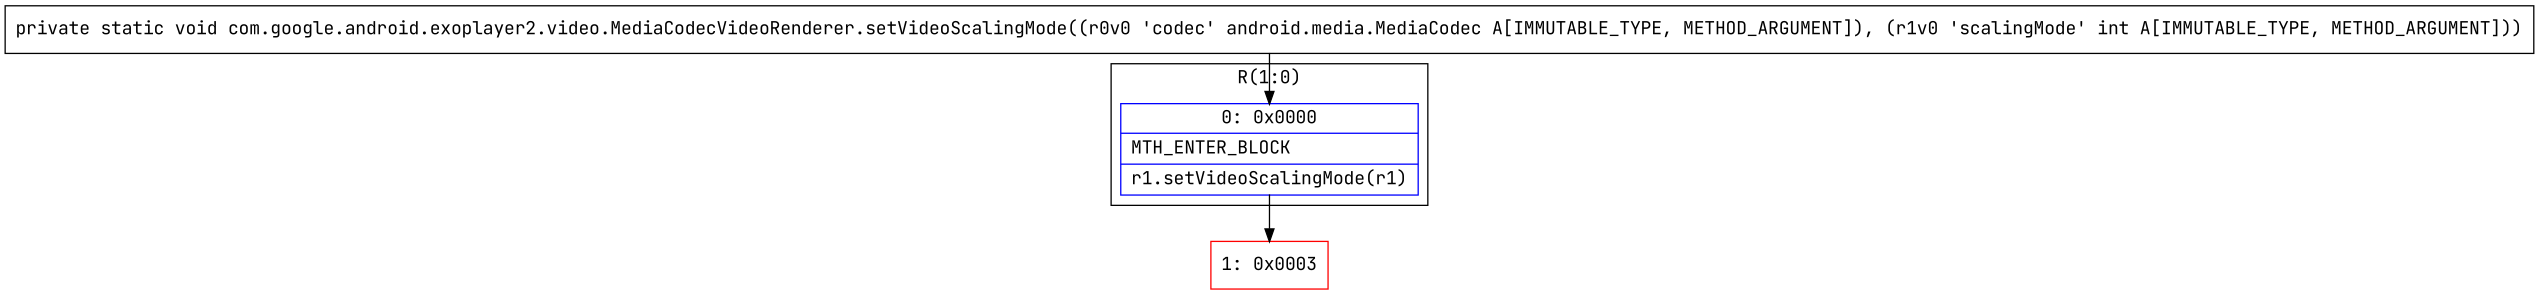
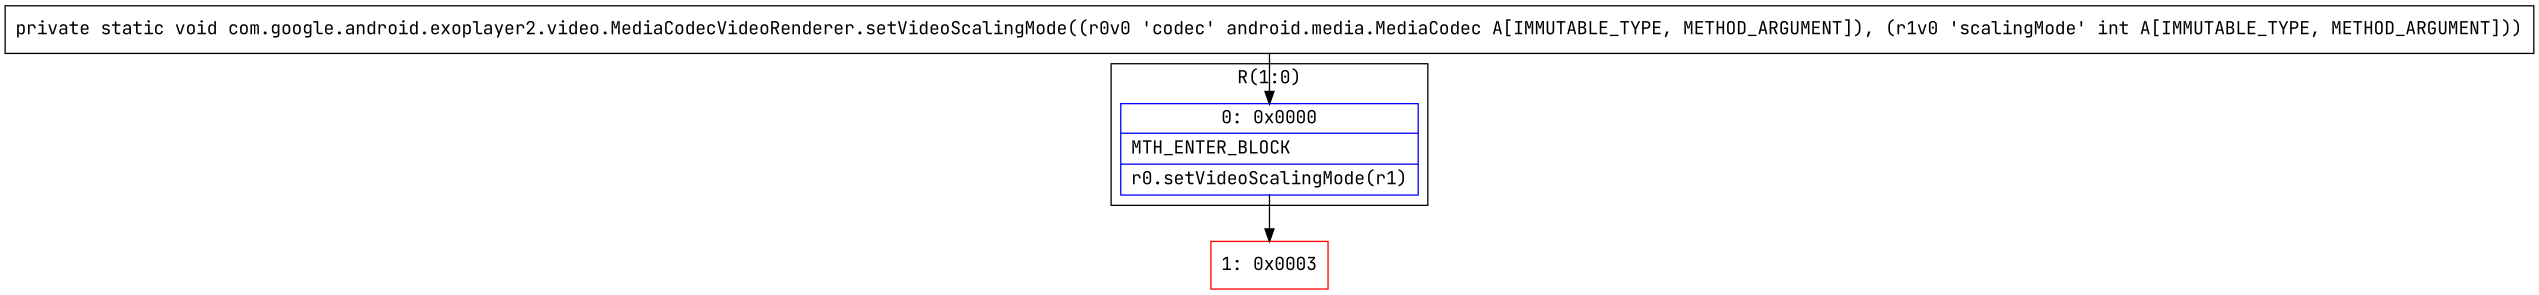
(1269, 179) -> (1269, 179)
